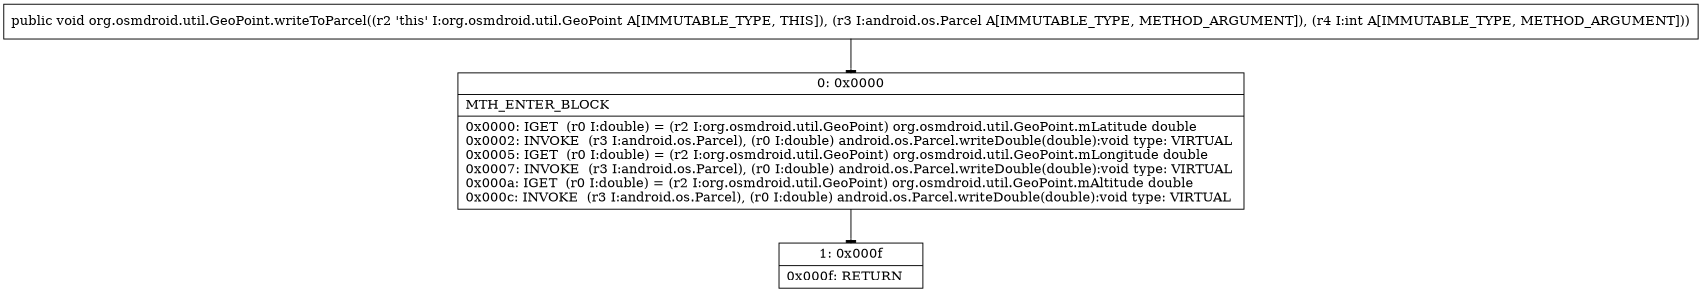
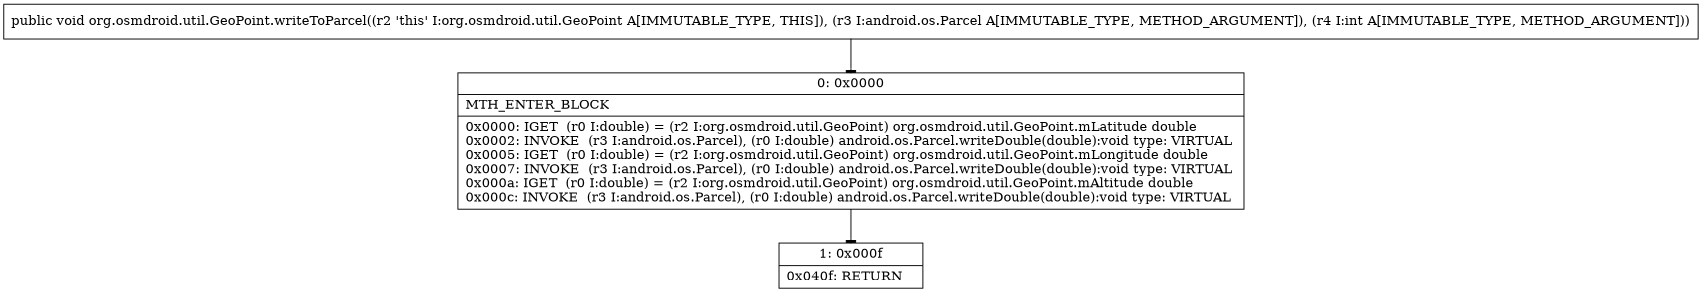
(851, 276) -> (851, 276)
